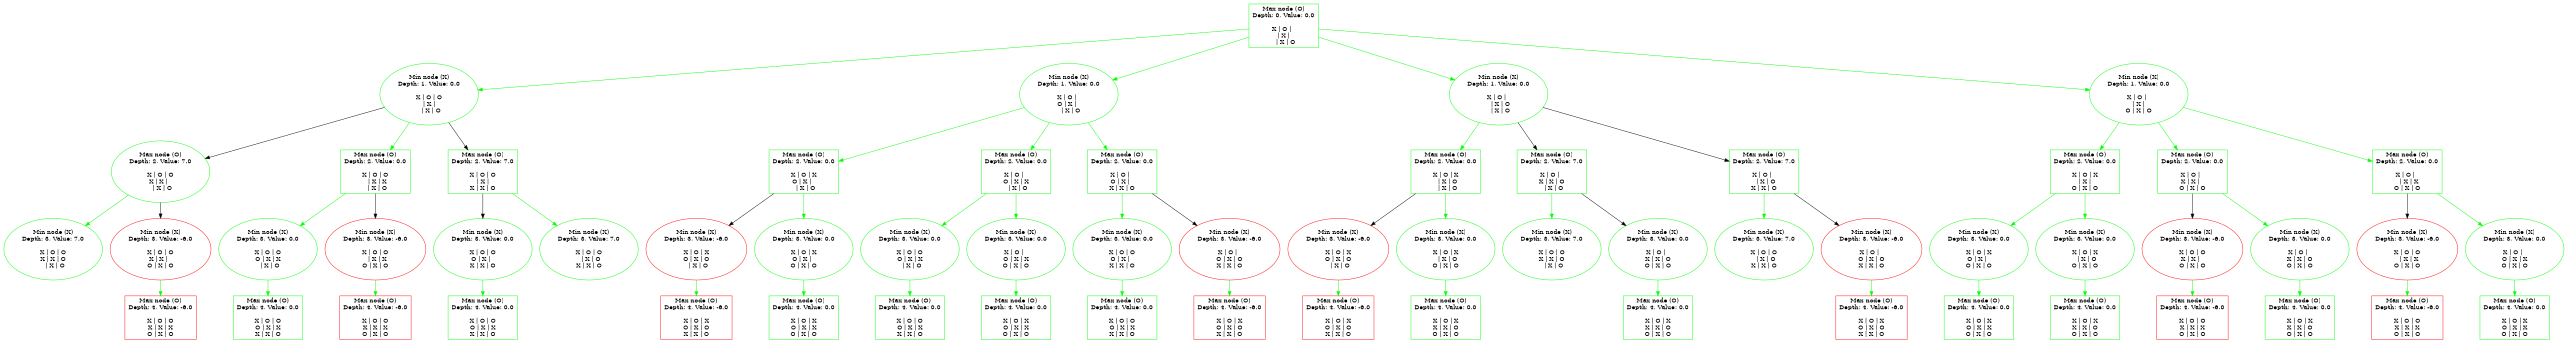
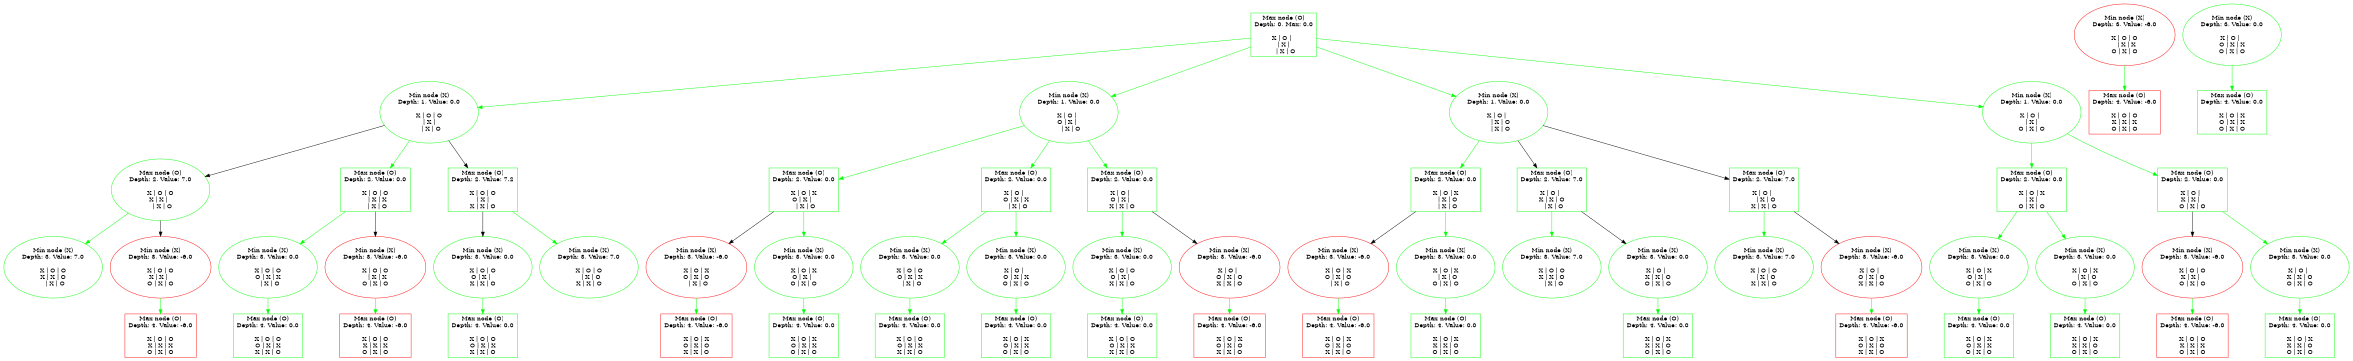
(1284, 26) -> (1284, 35)
(483, 172) -> (483, 190)
(2407, 172) -> none
